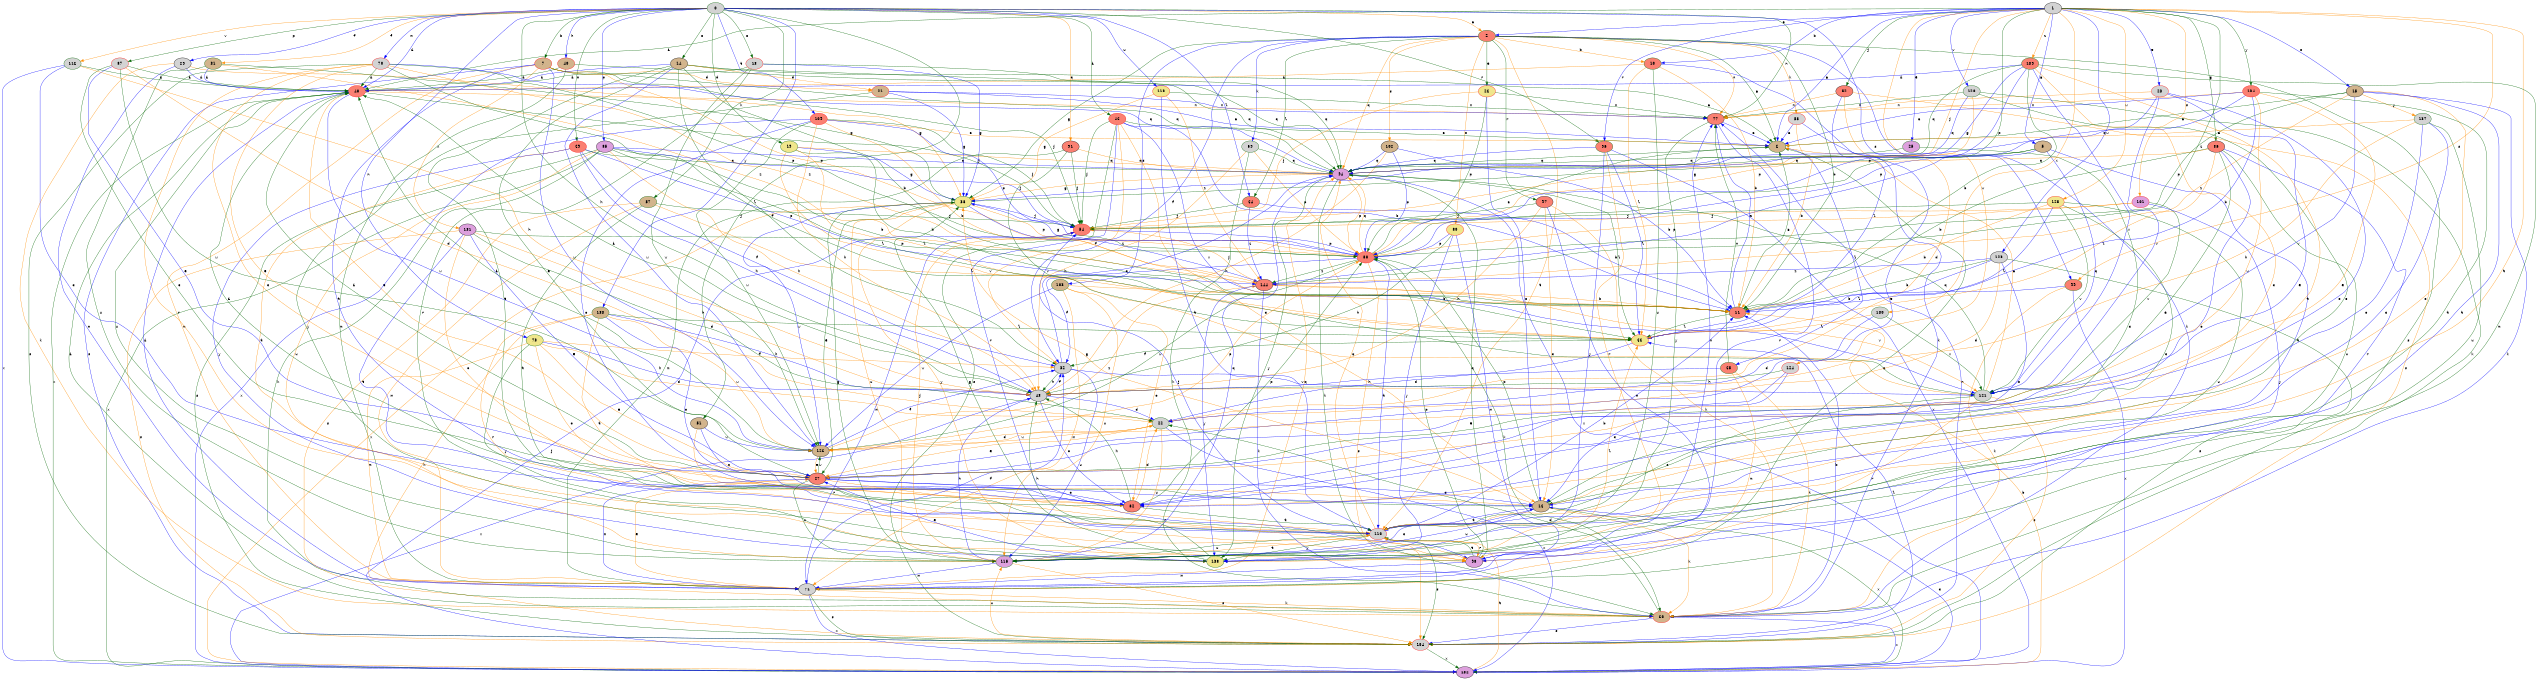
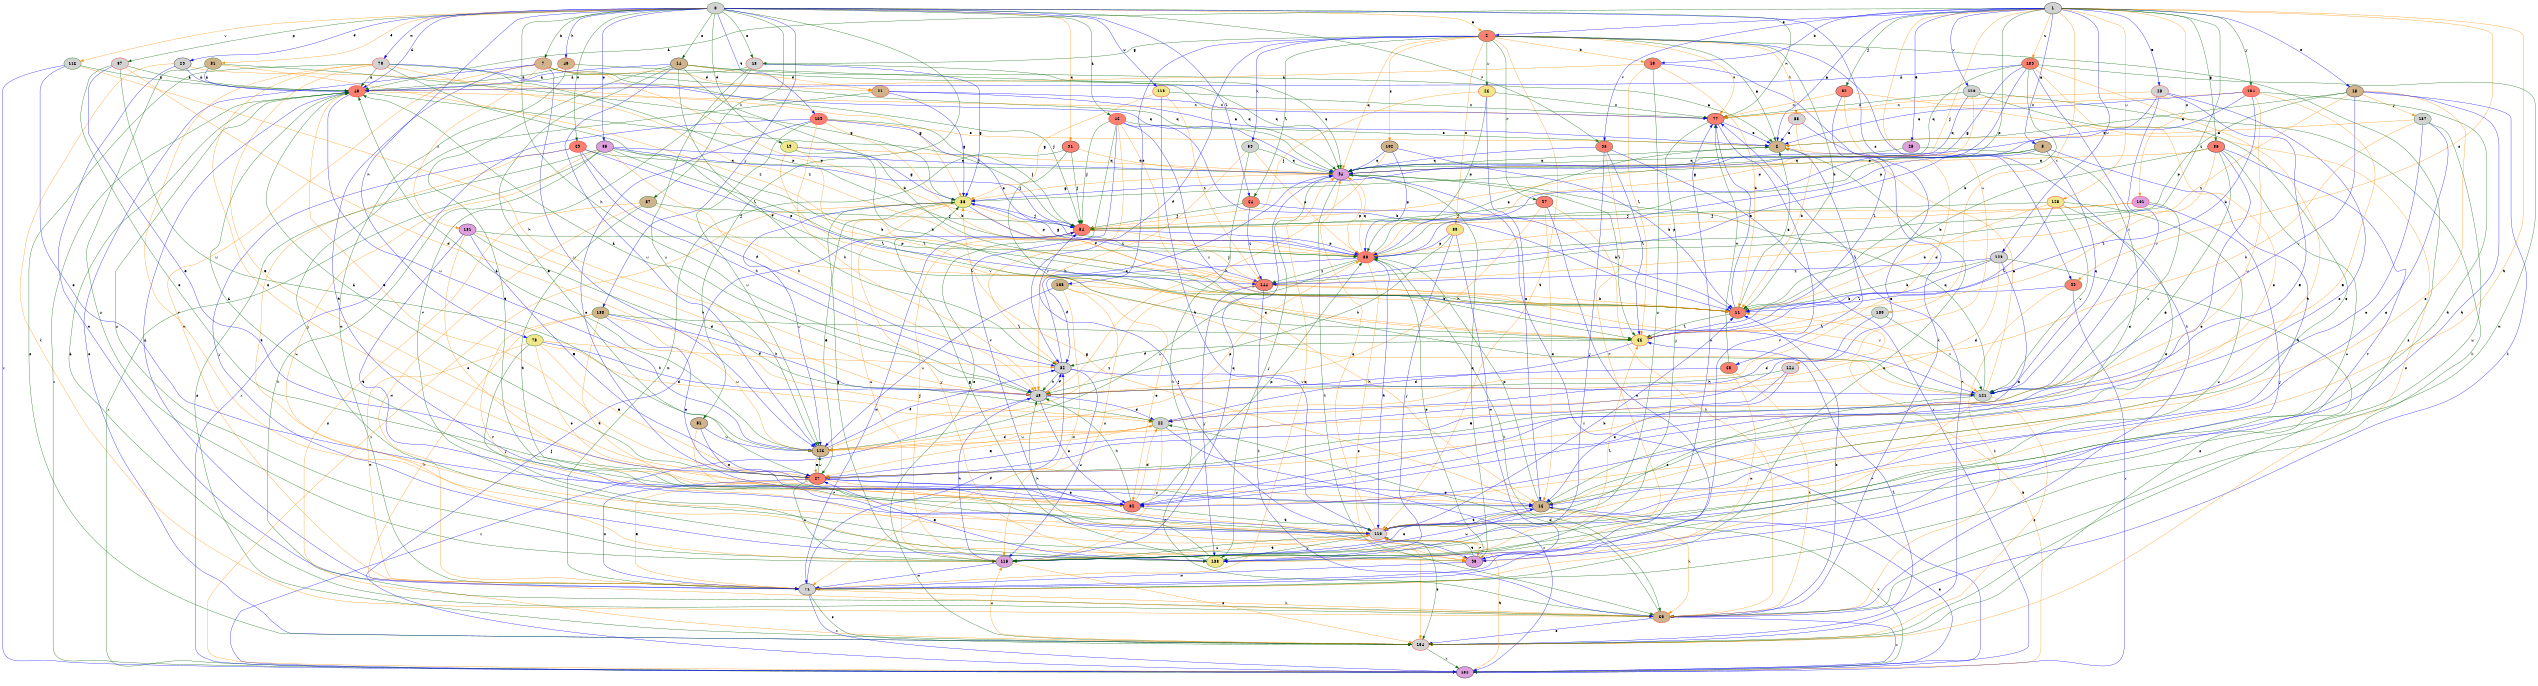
(1200, 44) -> (1139, 46)
(1488, 64) -> (1488, 64)
(490, 639) -> none
